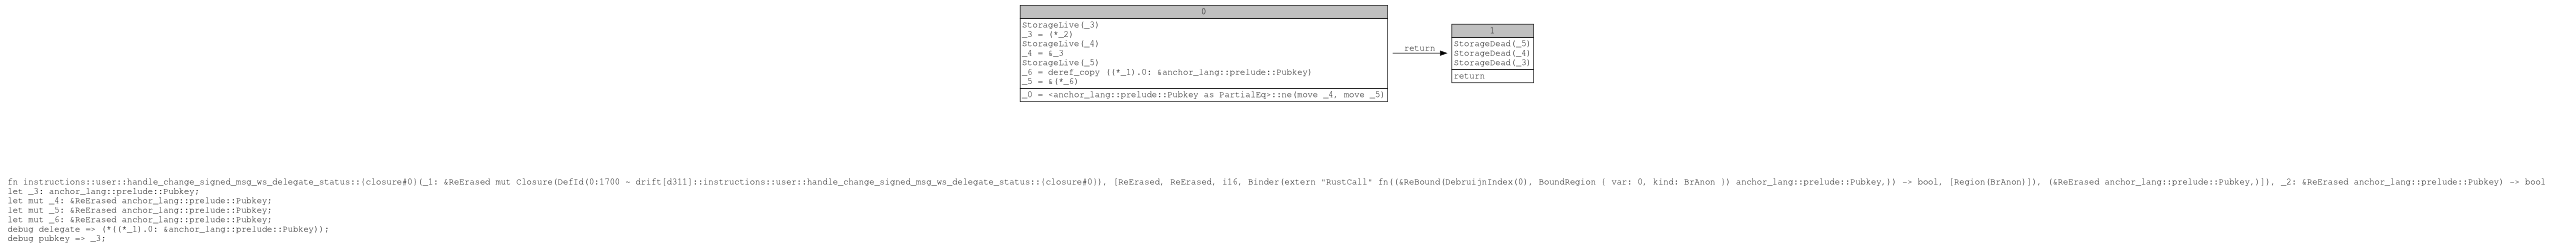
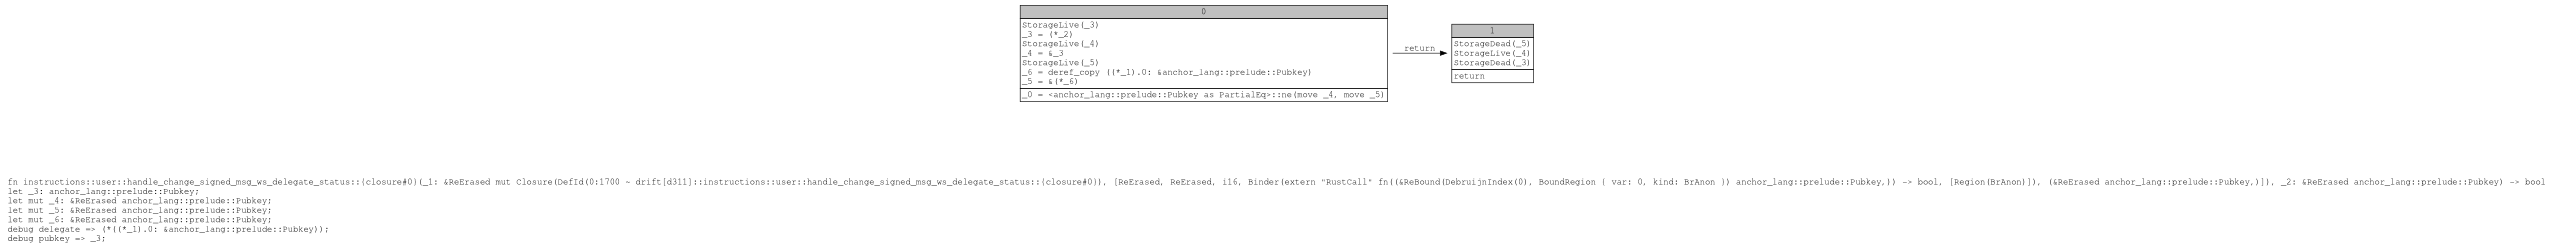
(1493, 53) -> (1493, 53)
